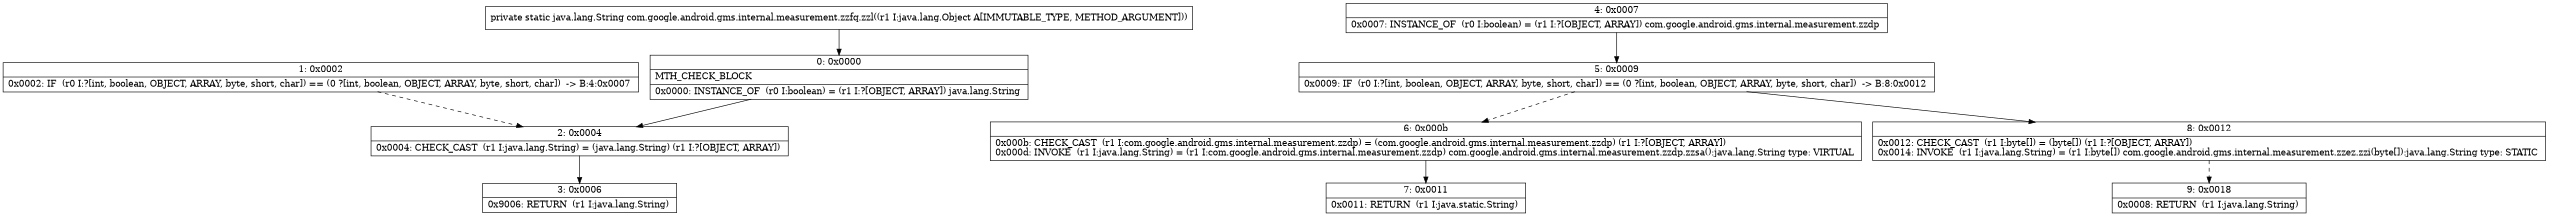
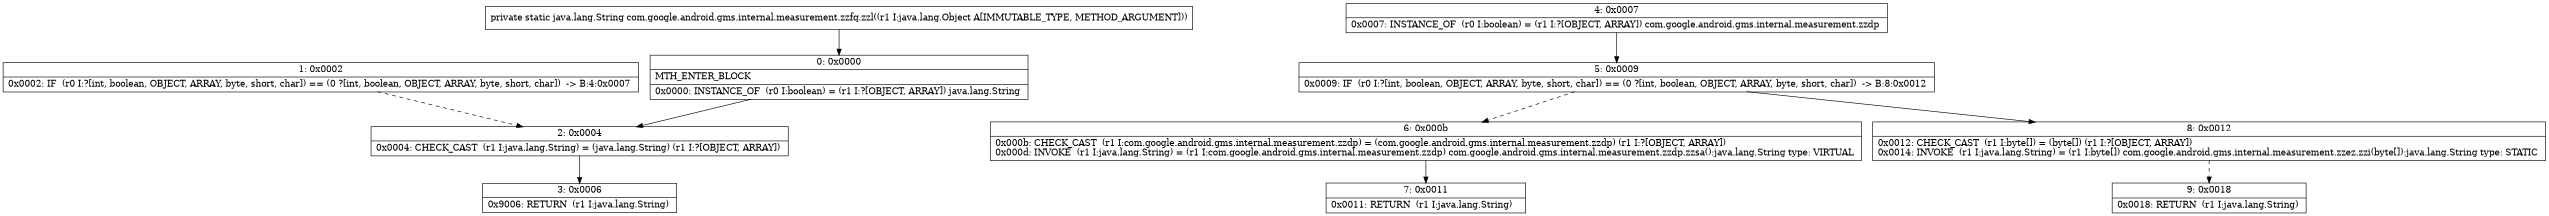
(703, 77) -> (703, 77)
(1426, 205) -> (1423, 205)
(2209, 205) -> (2209, 205)
